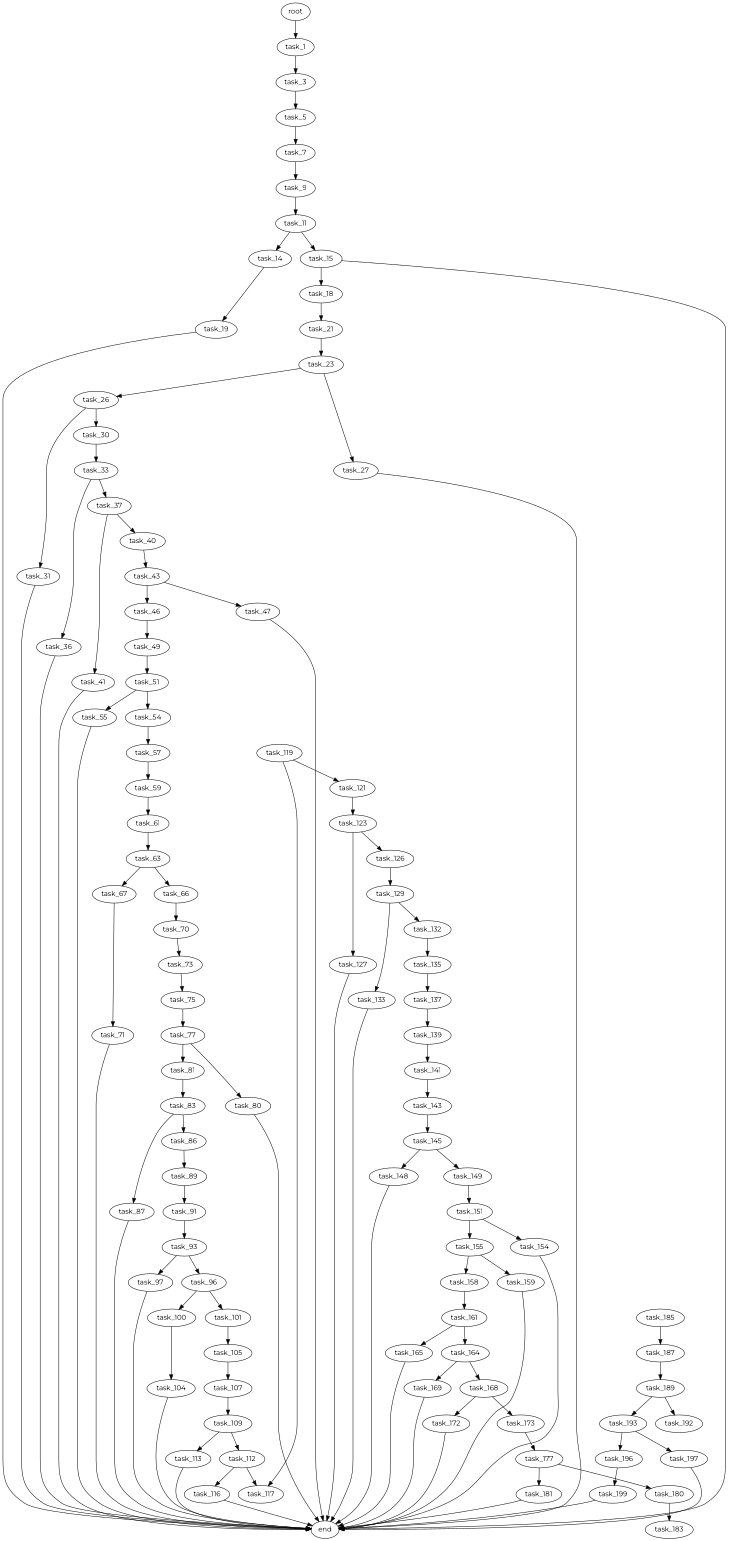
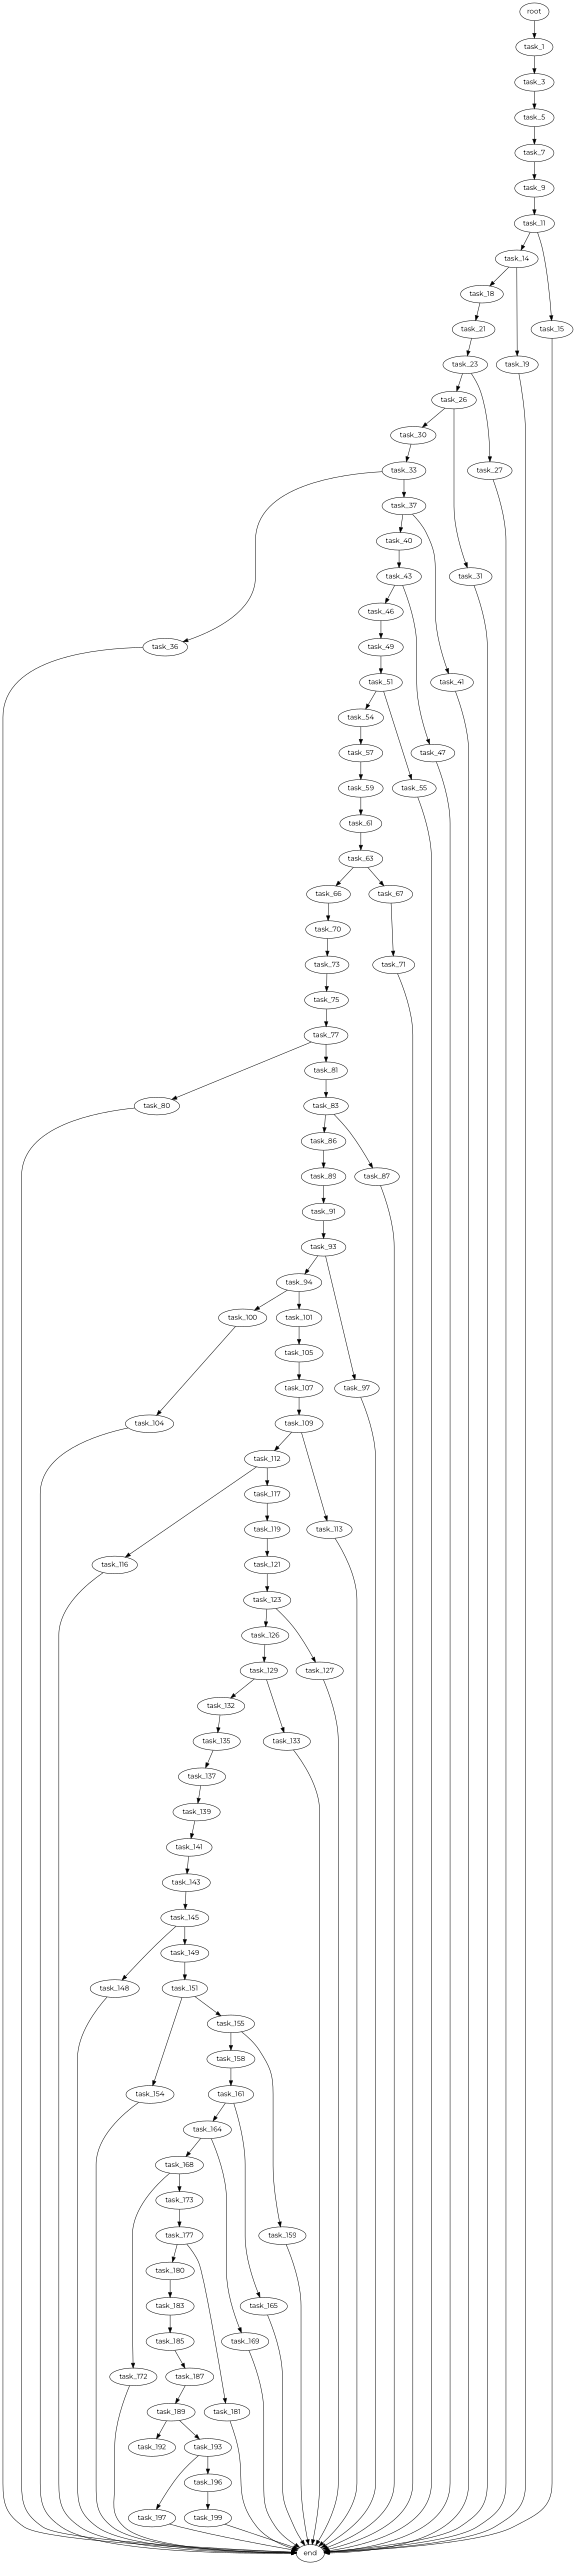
(321, 274) -> (501, 275)
(297, 1124) -> (267, 1510)
(204, 1283) -> (299, 1283)
none -> (170, 2322)
